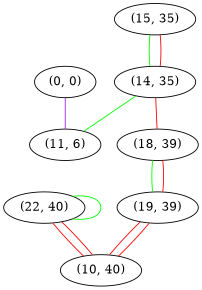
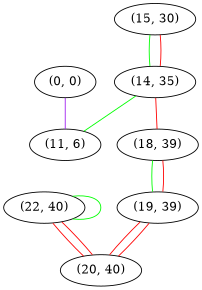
(155, 19) -> (155, 19)
(101, 270) -> (101, 270)
